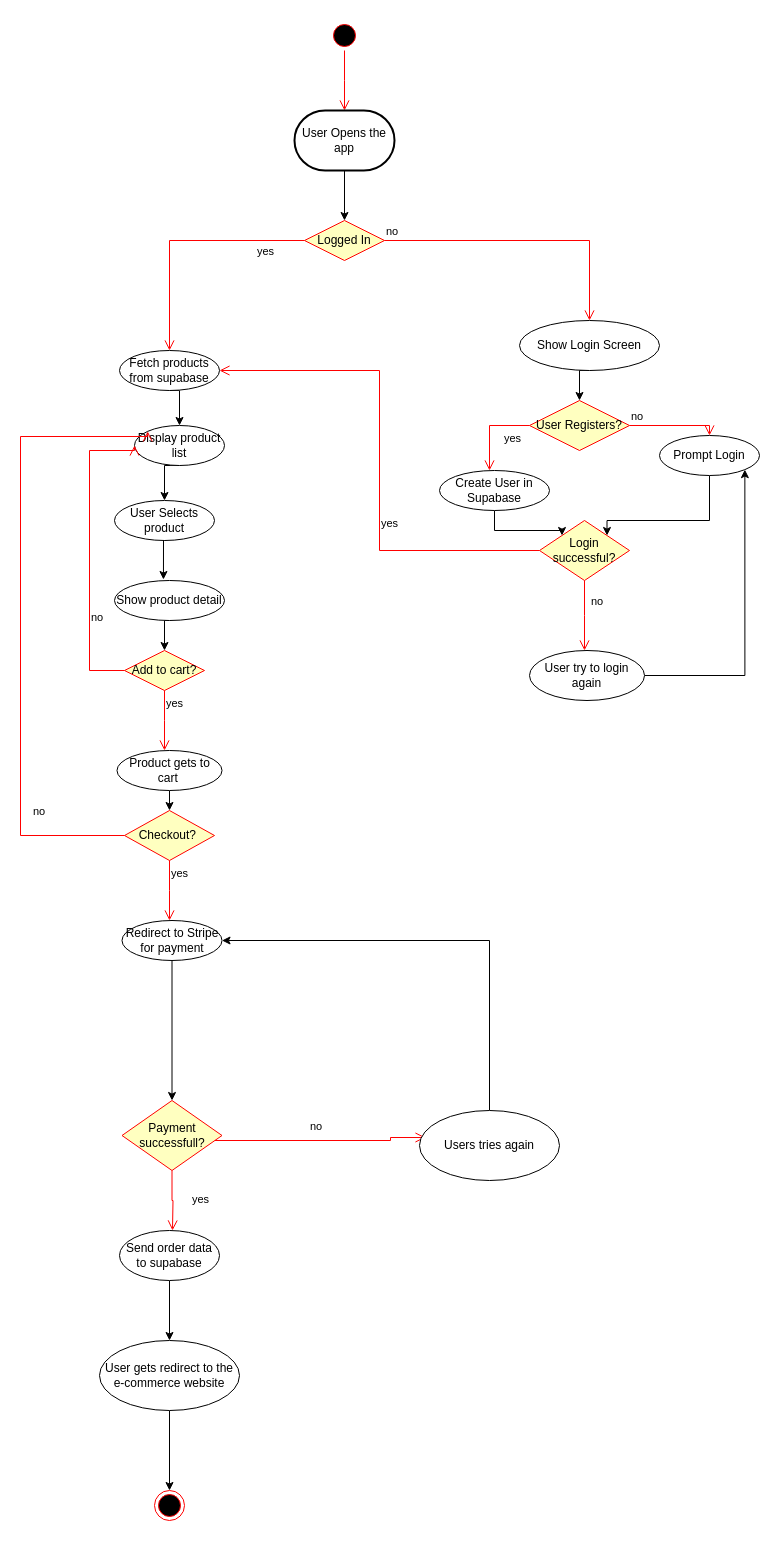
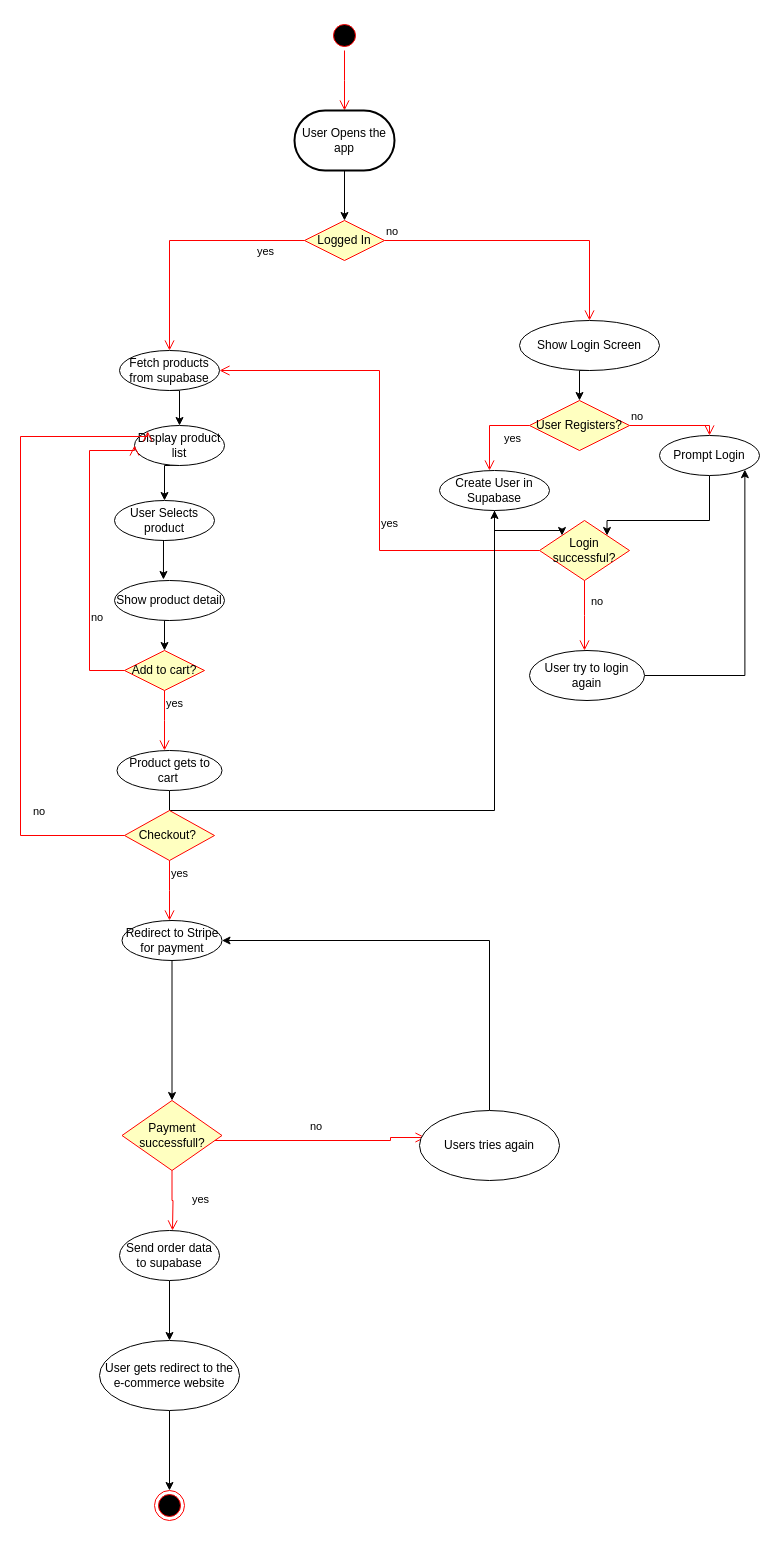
(170, 802) -> (466, 811)
